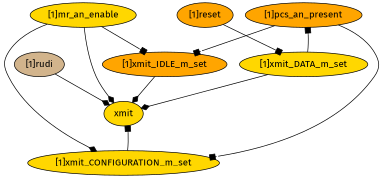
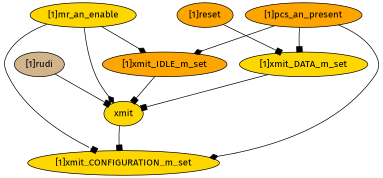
(121, 38) -> (121, 38)
(238, 38) -> (238, 38)
(308, 43) -> (299, 36)
(146, 87) -> (146, 87)
(79, 88) -> (79, 88)
(18, 91) -> (18, 91)
(208, 91) -> (208, 91)
(335, 113) -> (335, 113)
(128, 142) -> (119, 135)
